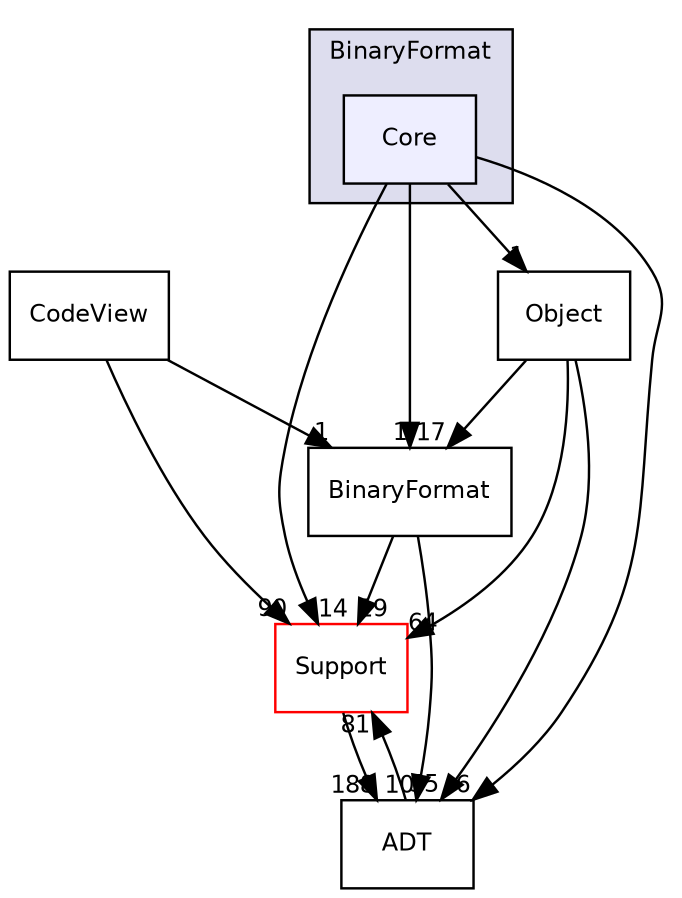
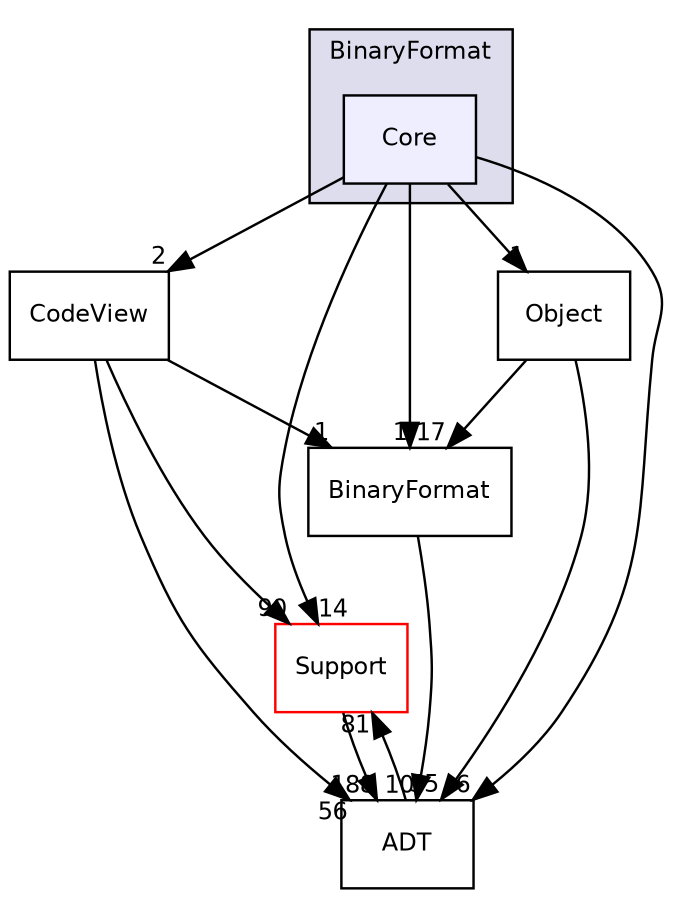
none -> (267, 218)
(543, 517) -> none
(380, 569) -> none
none -> (169, 597)
